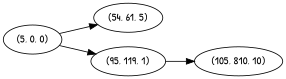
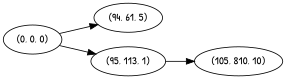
(128, 18) -> (128, 18)
(33, 40) -> (33, 40)
(128, 61) -> (128, 61)
